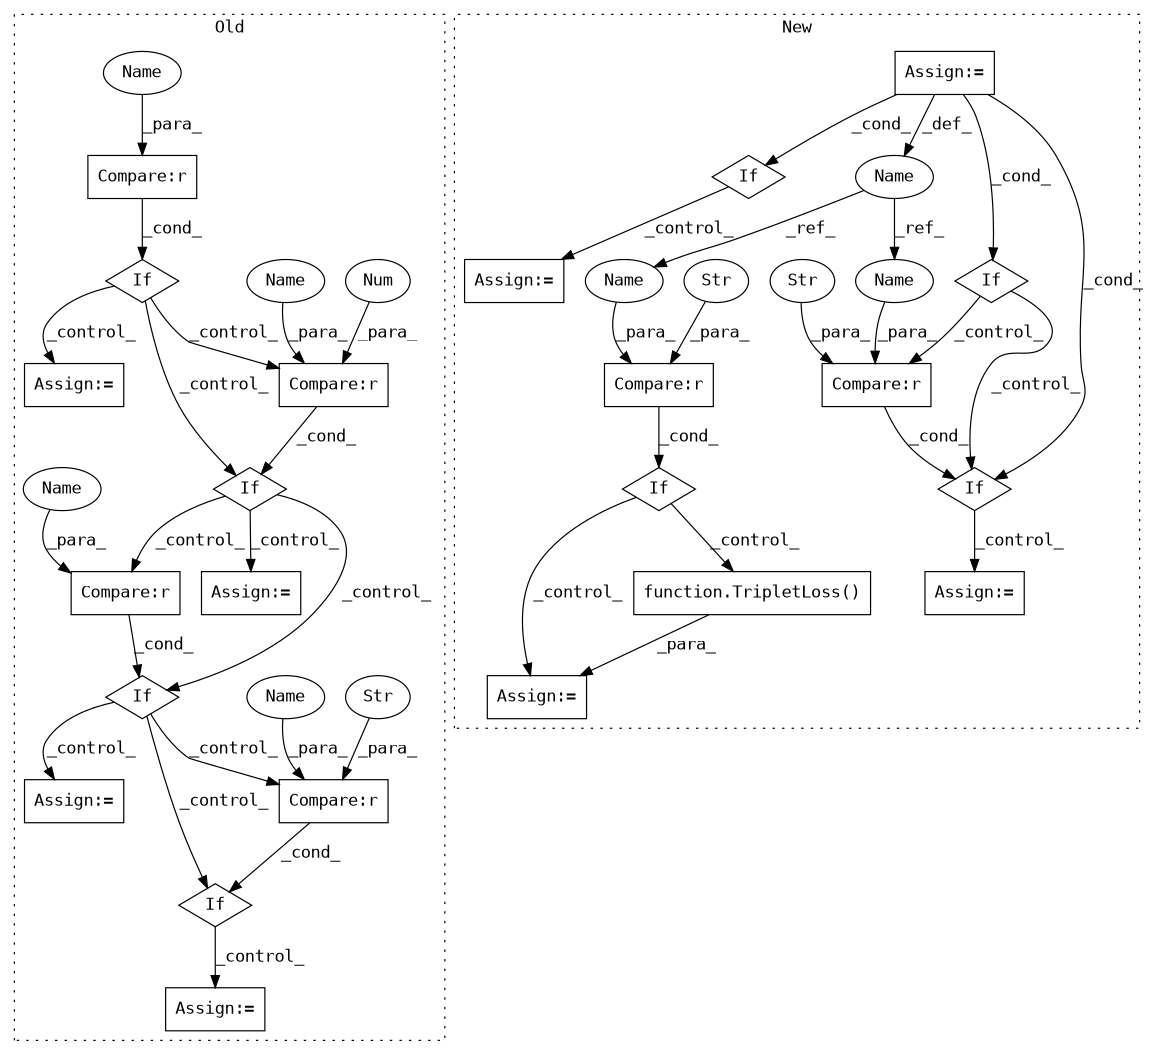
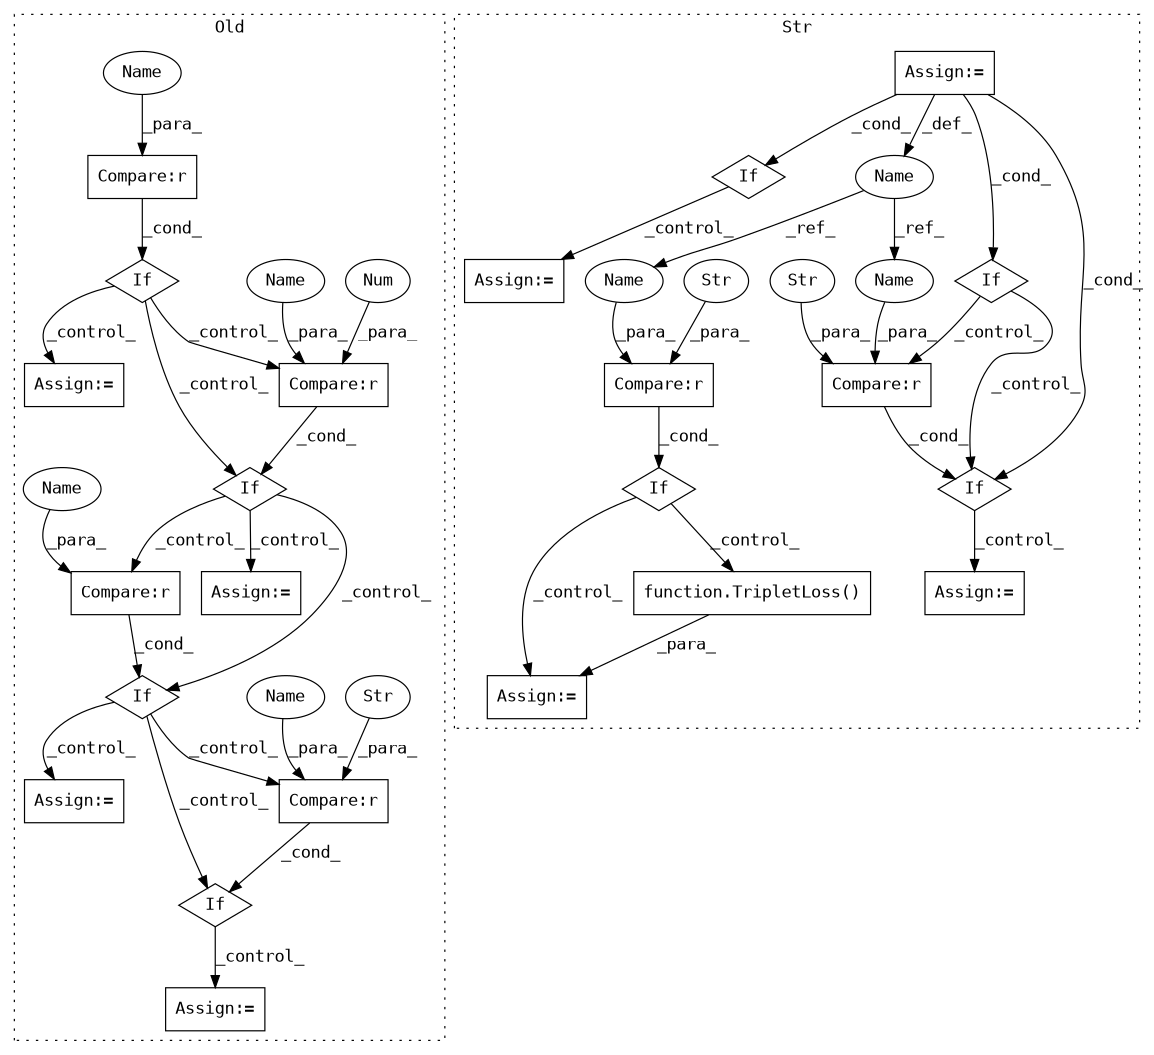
(797, 28) -> (797, 28)
